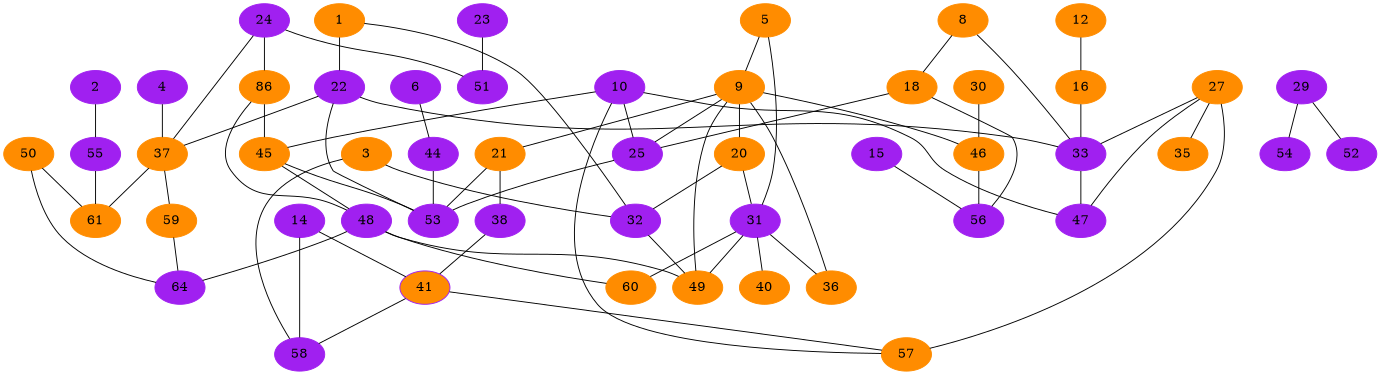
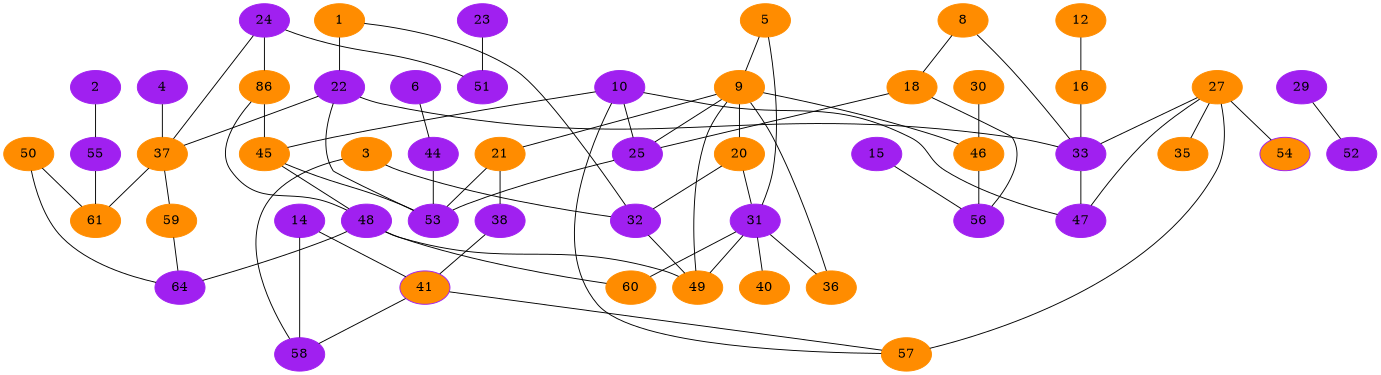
(1293, 121) -> (1251, 121)
(1285, 154) -> (1285, 154)
